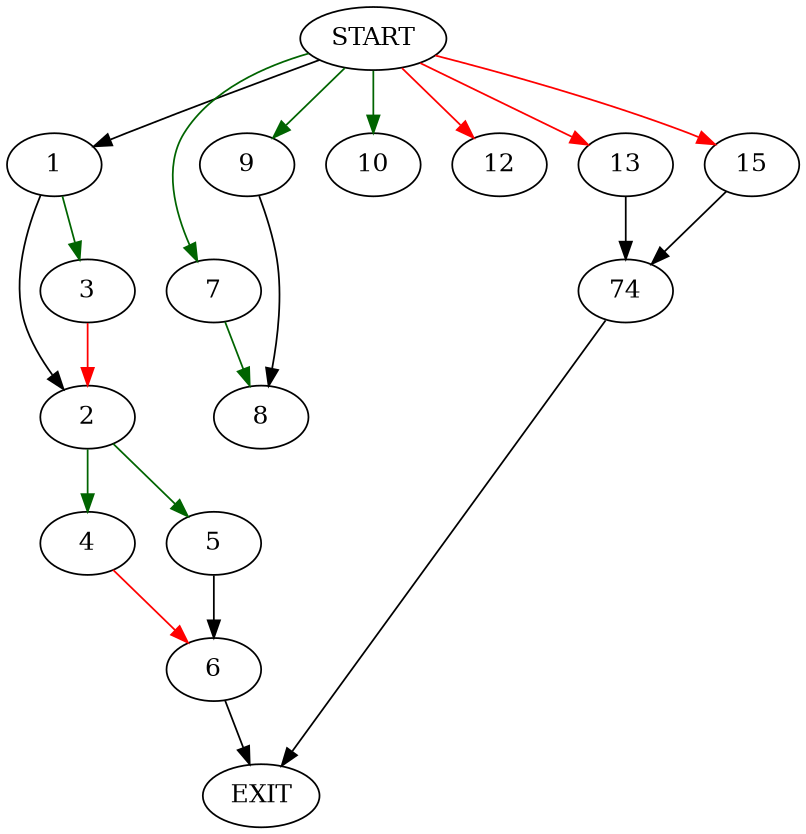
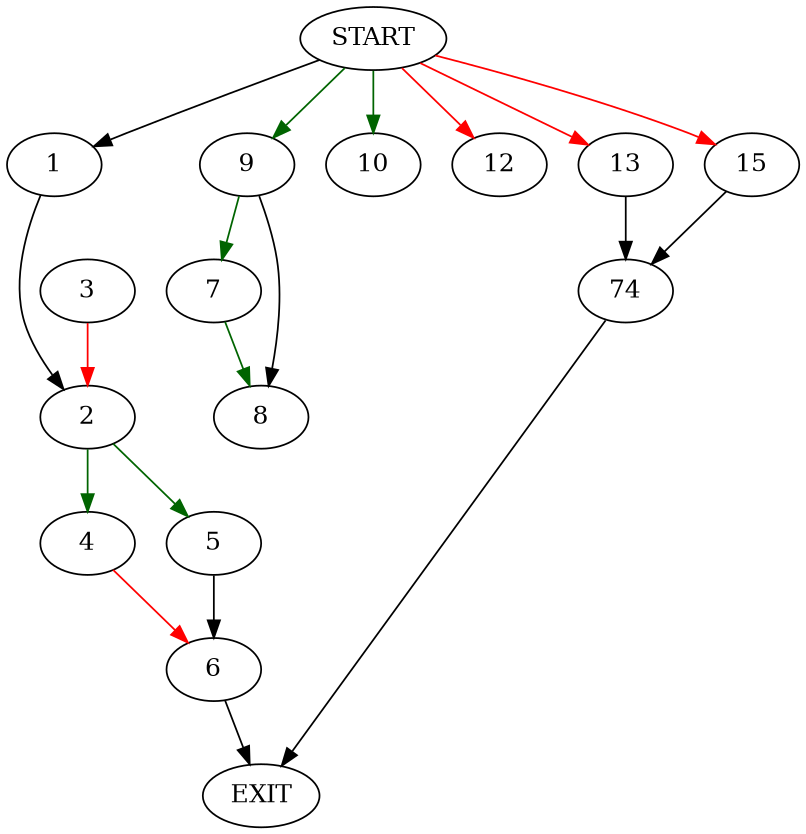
(194, 119) -> (233, 219)
(69, 219) -> none
